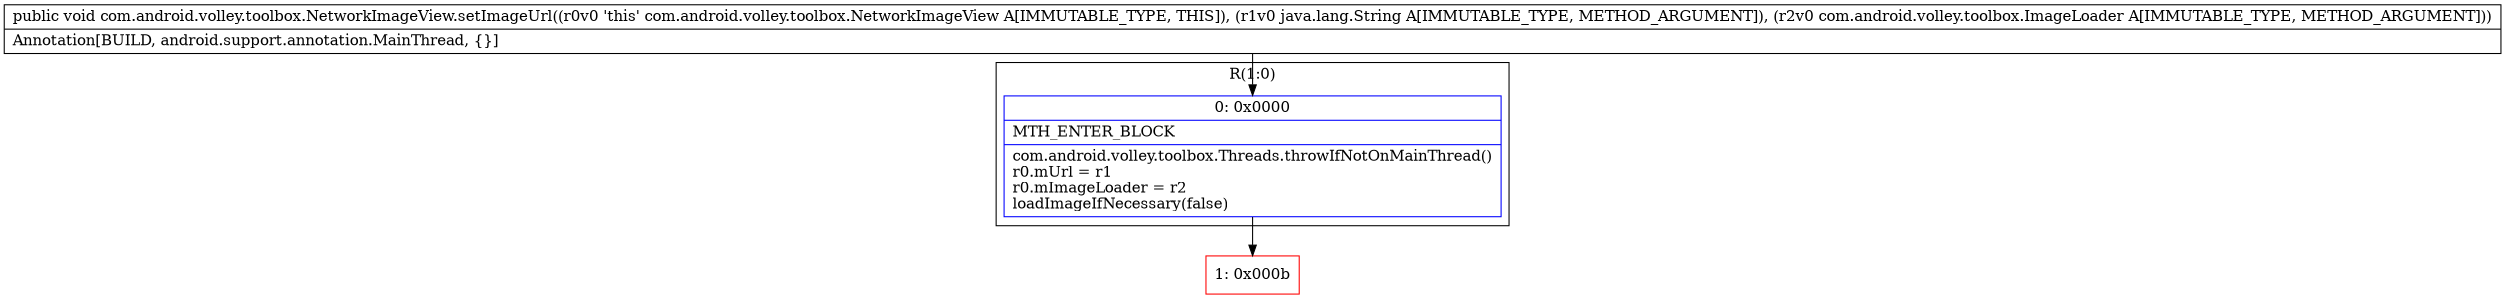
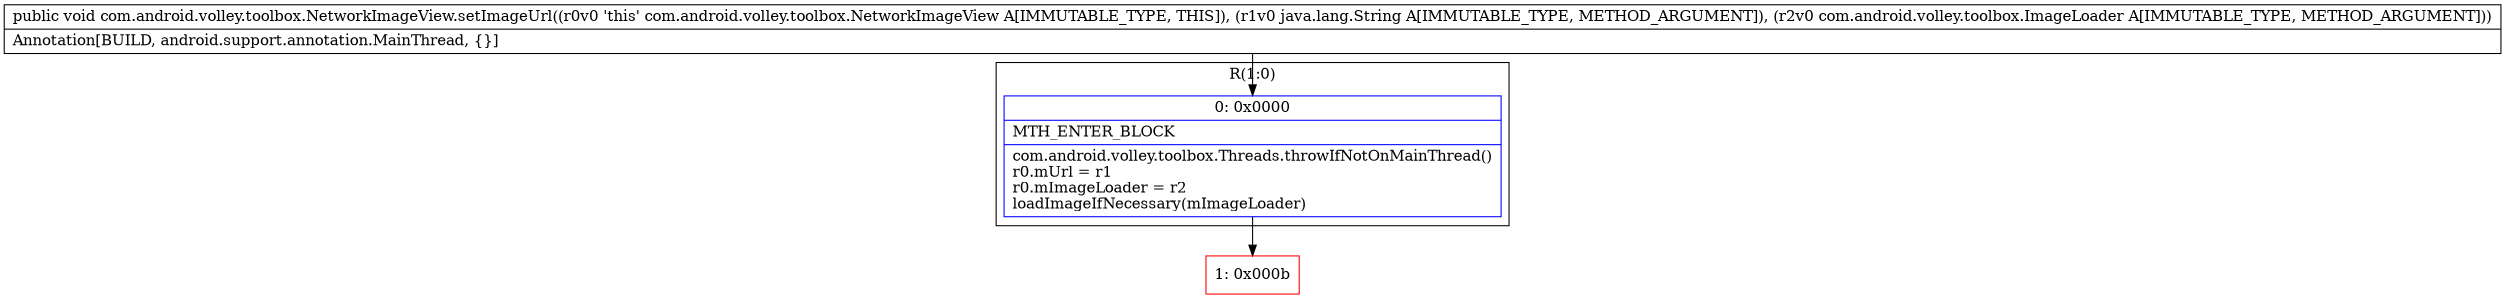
(1121, 204) -> (1159, 204)
